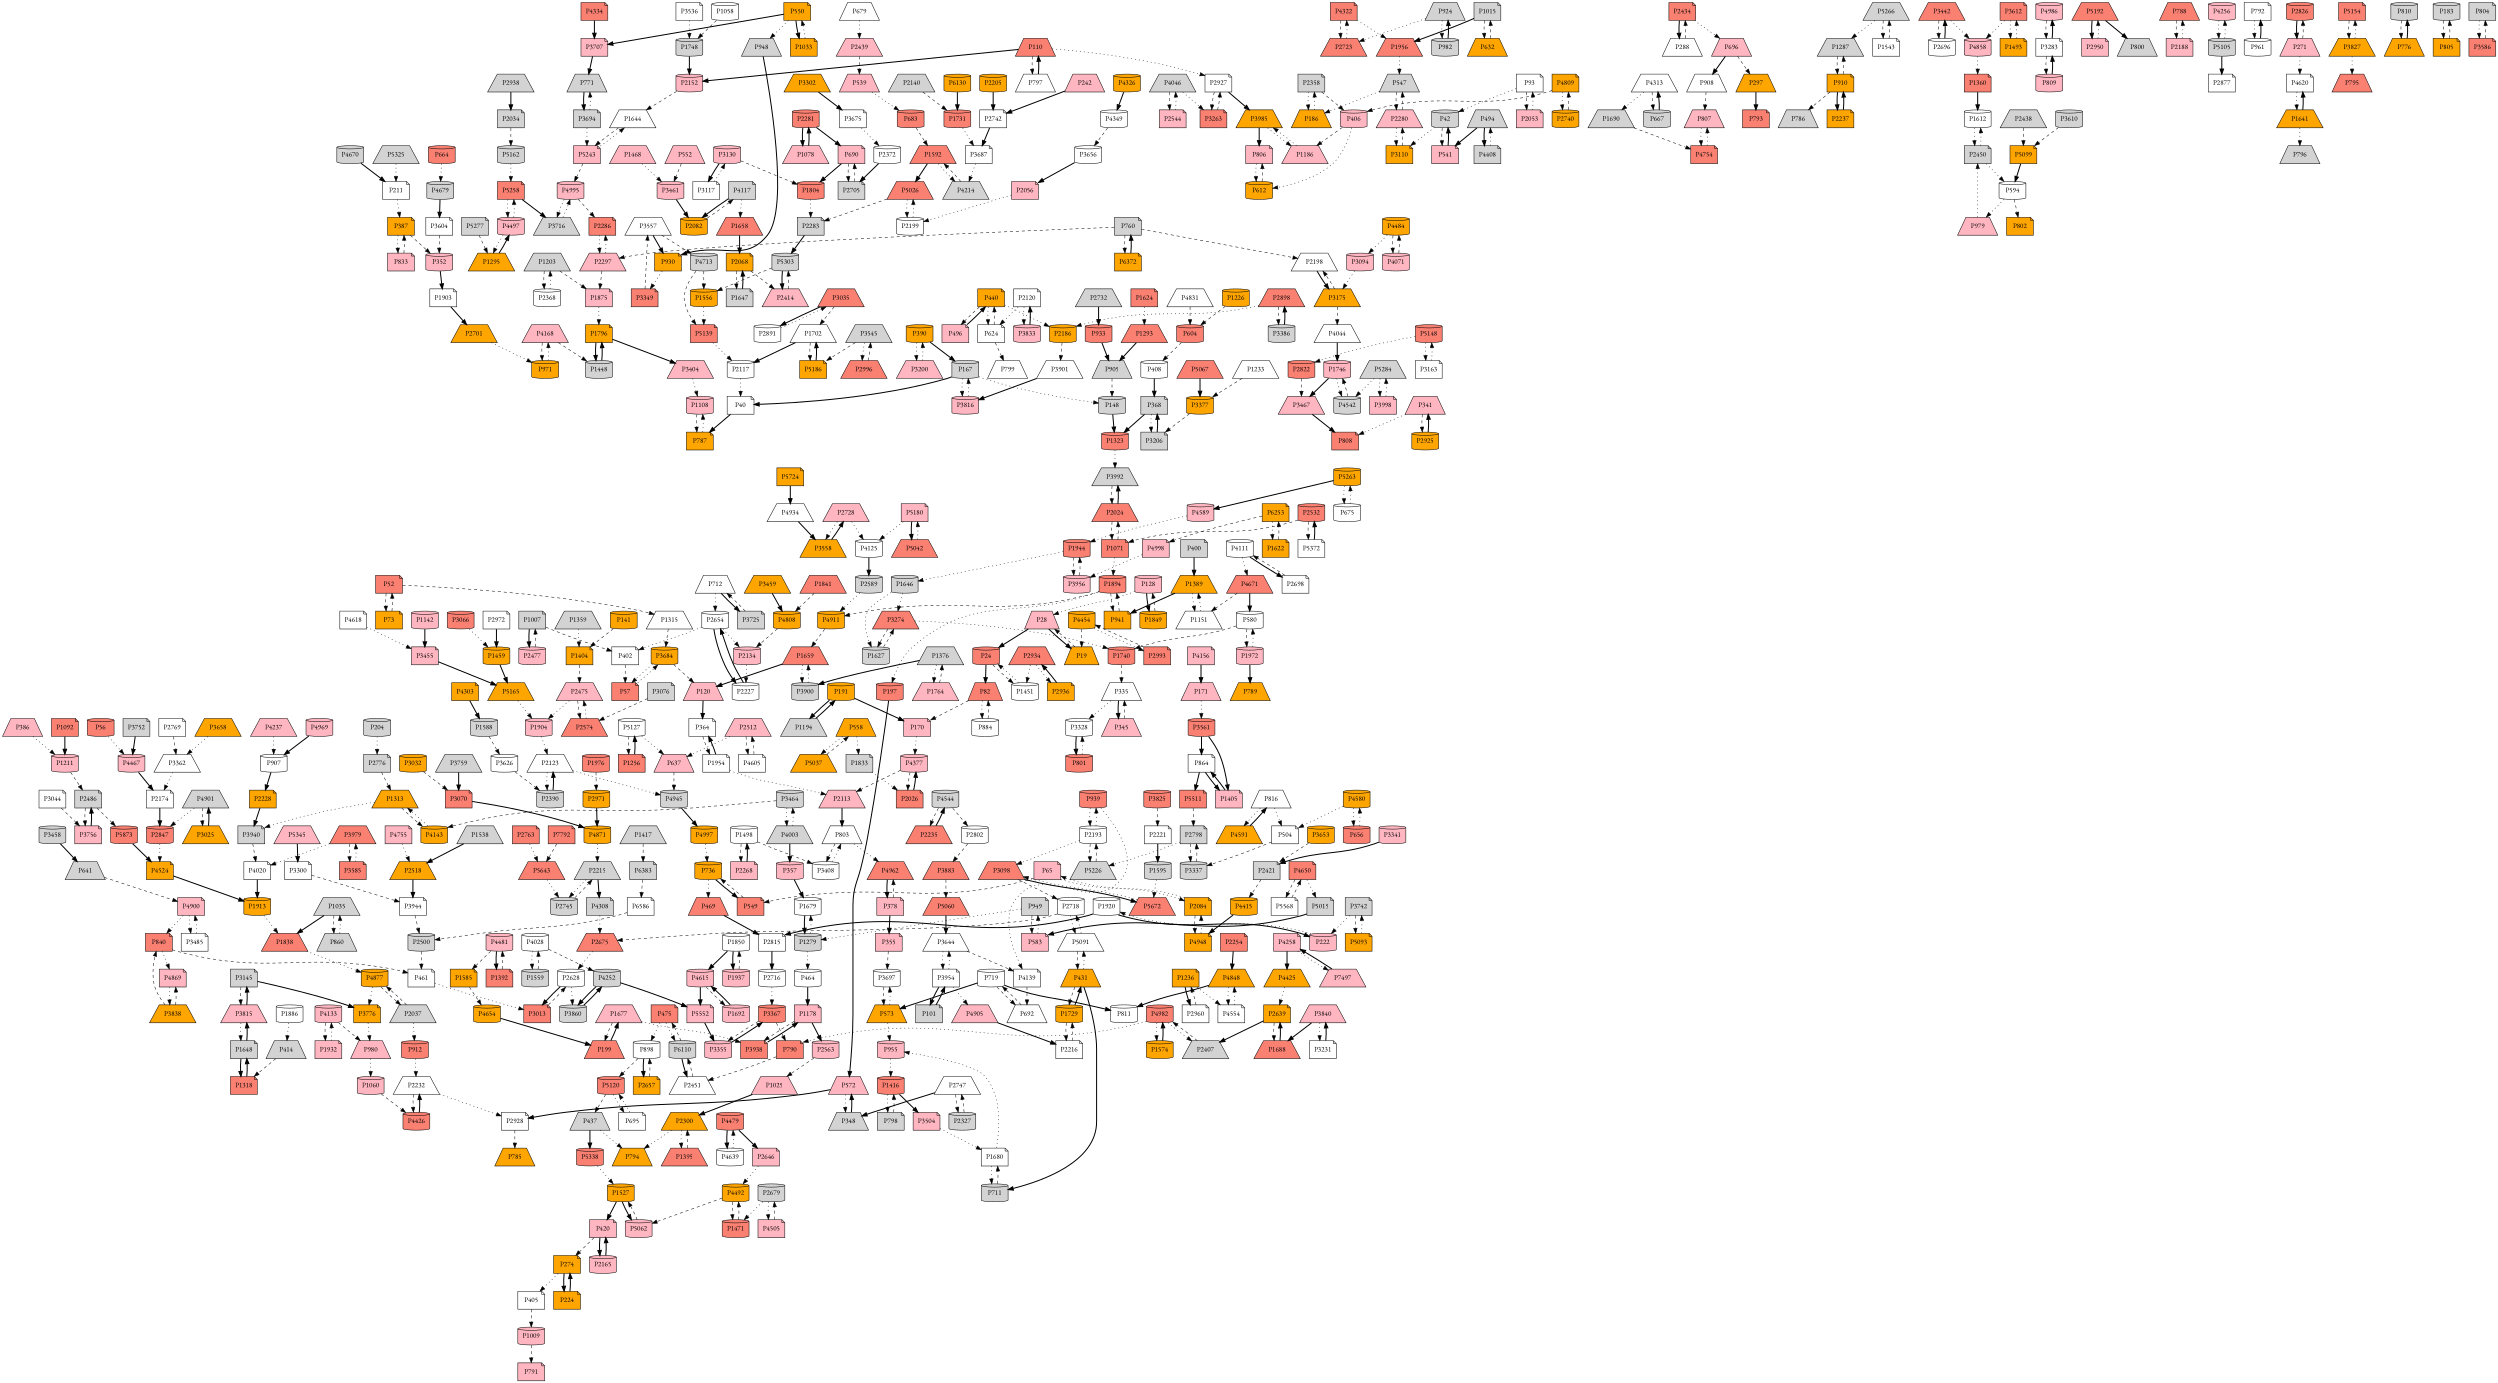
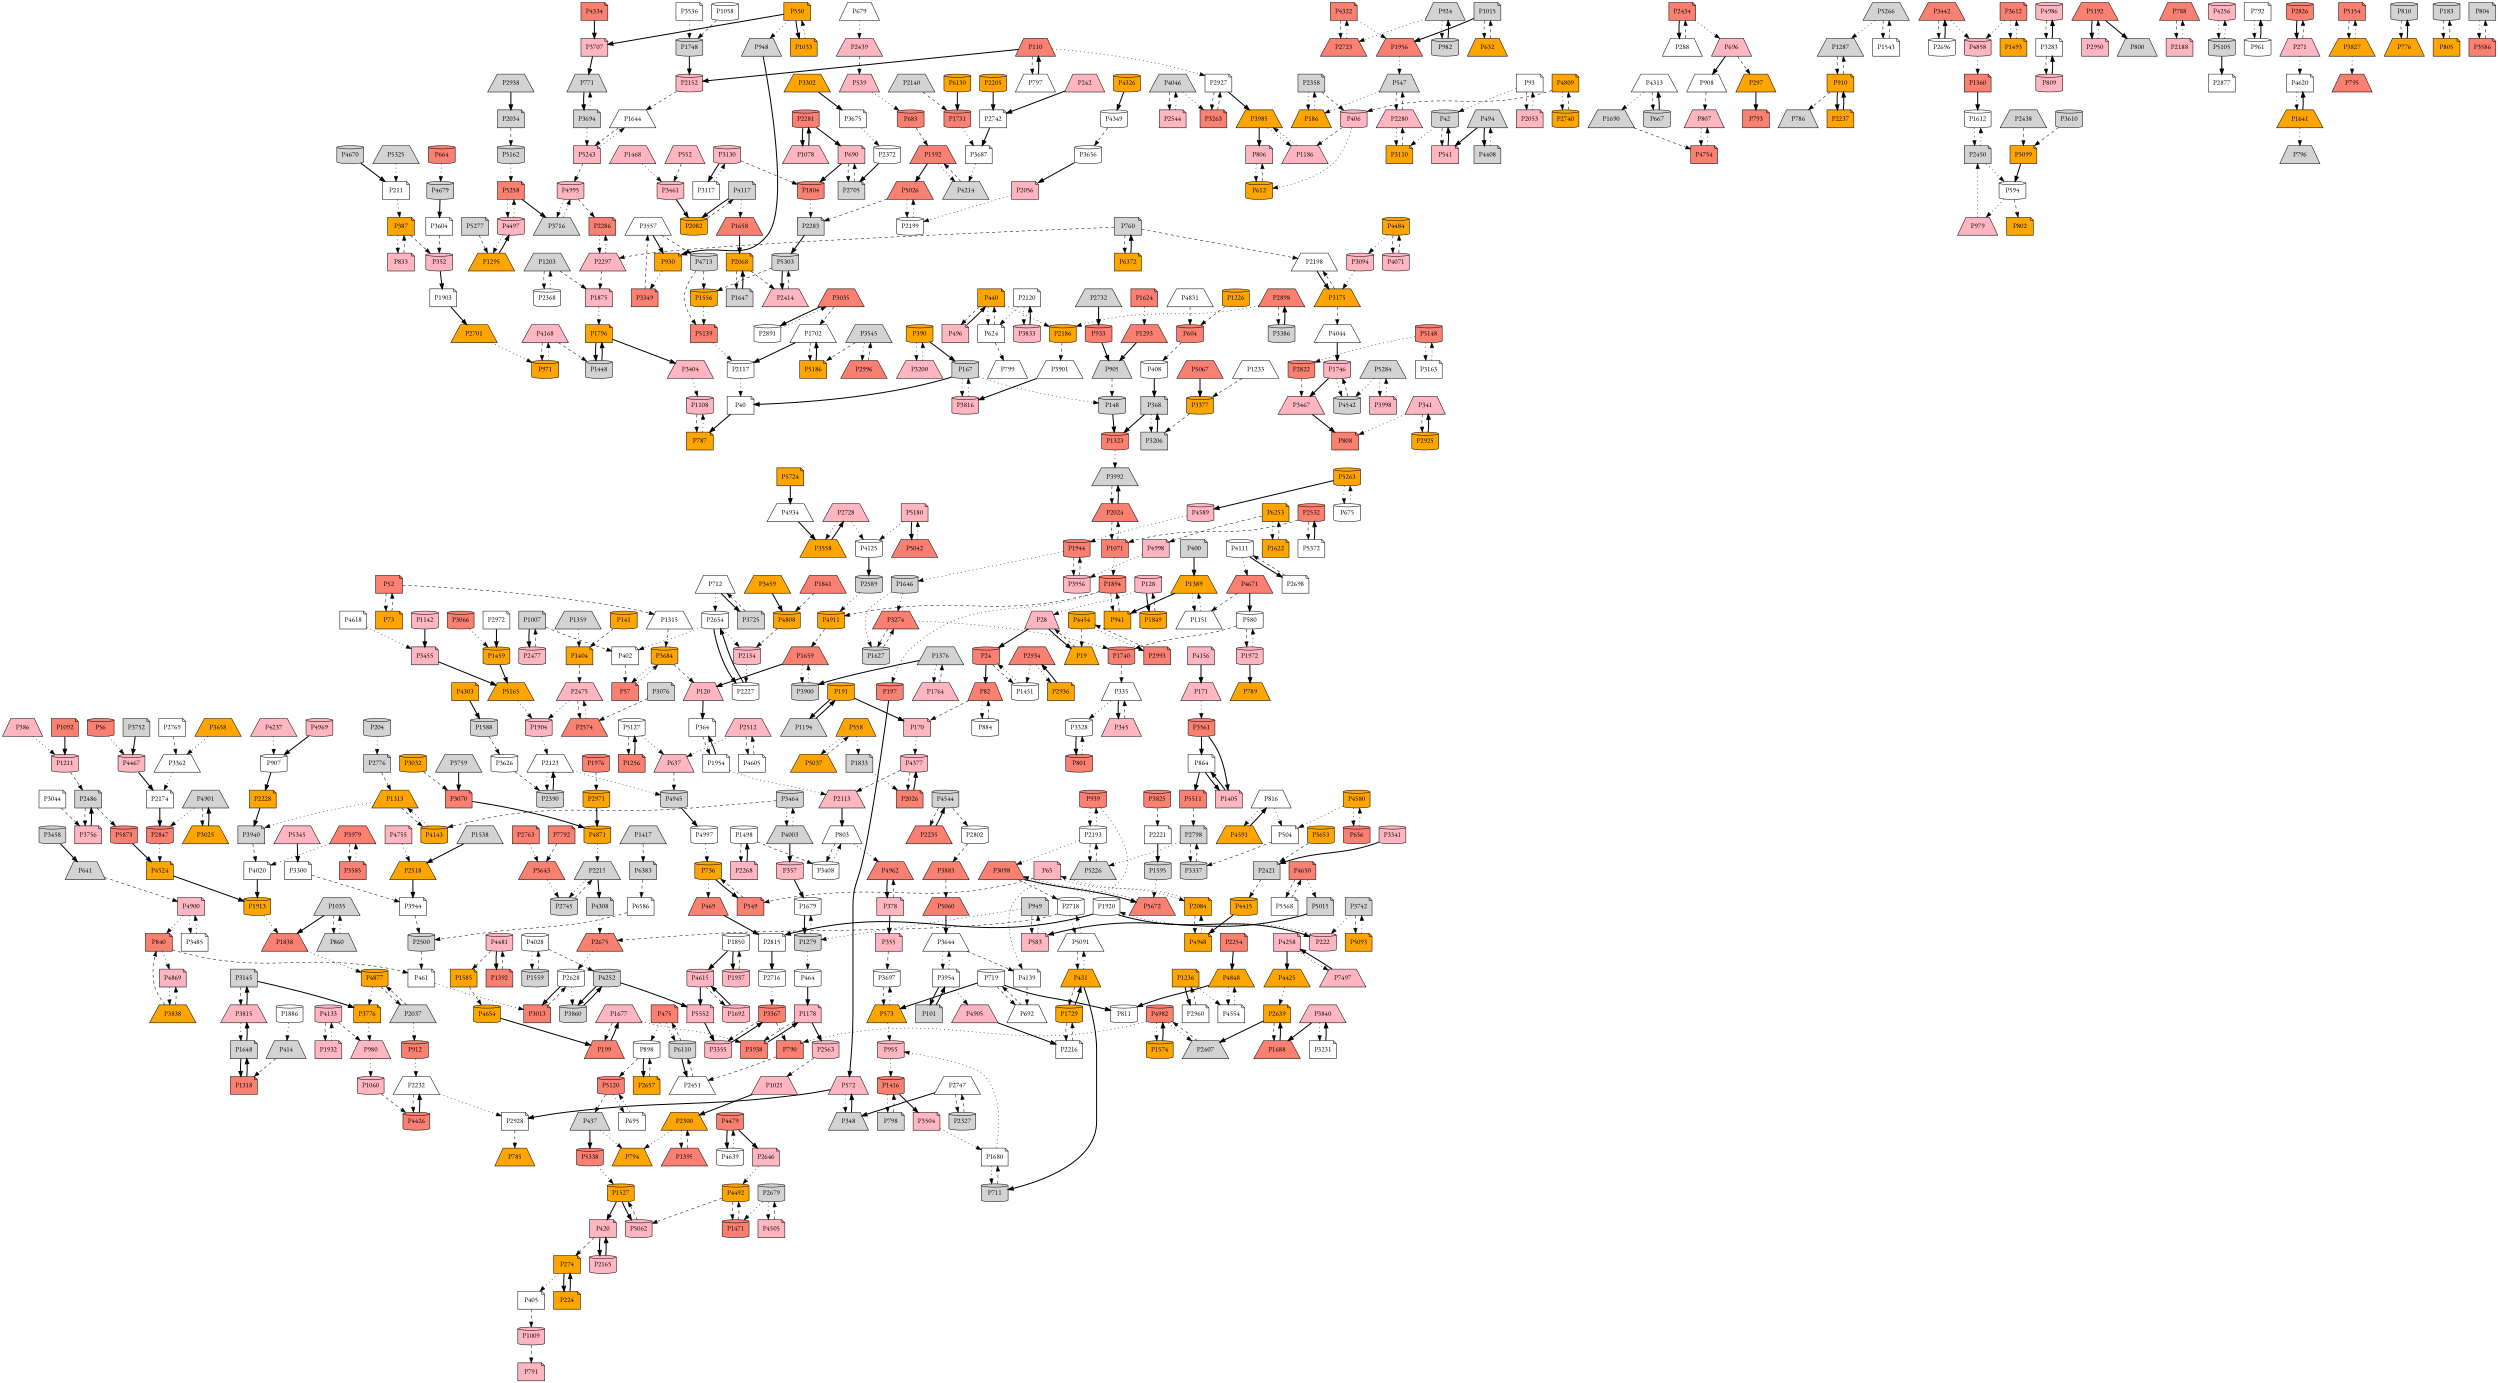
(704, 835) -> (704, 835)
